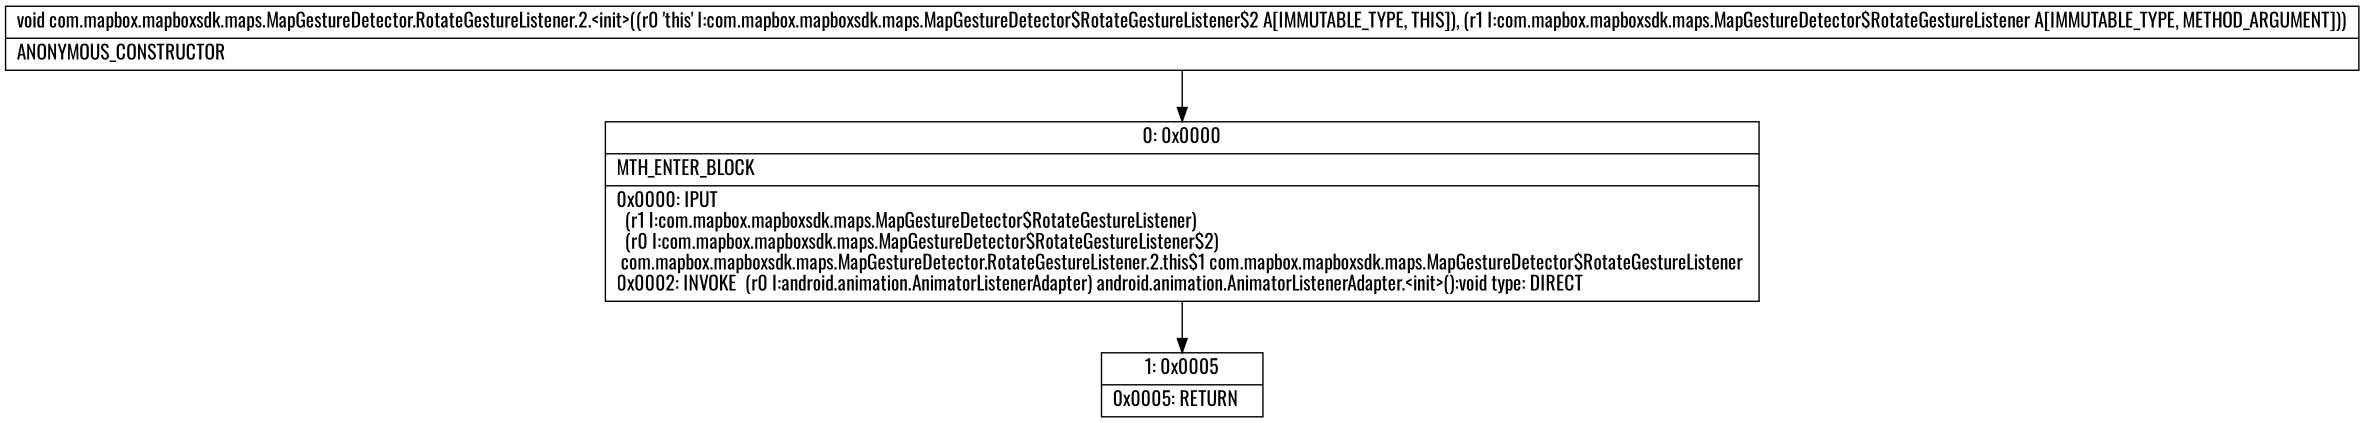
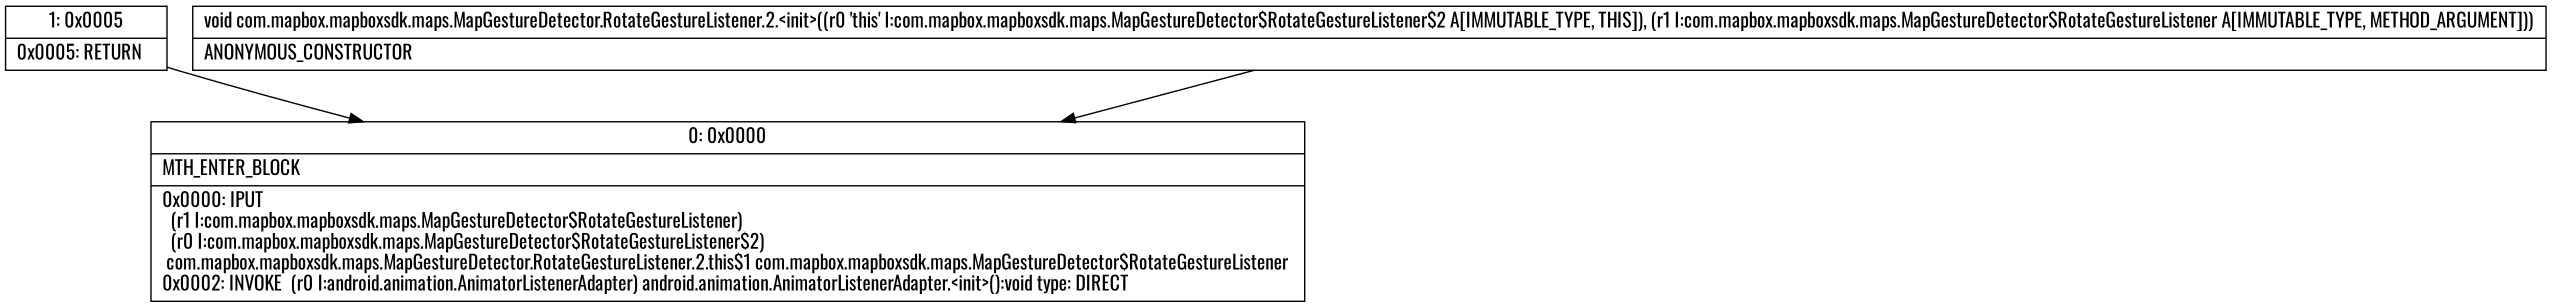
(1182, 320) -> (258, 93)
